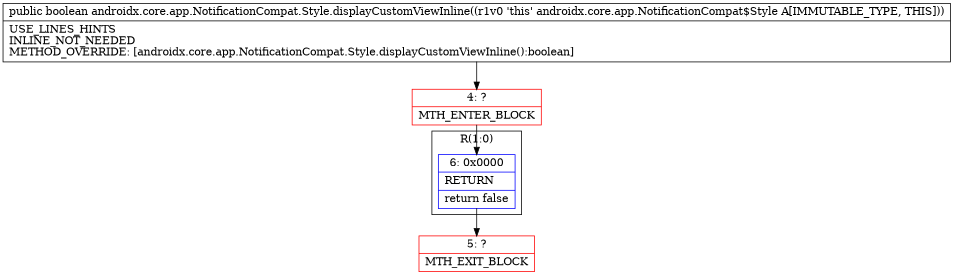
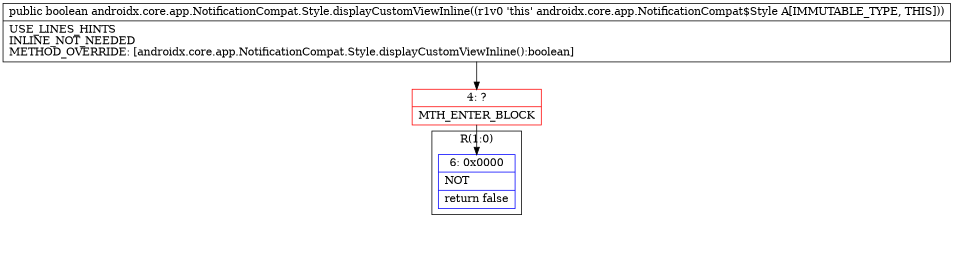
(469, 181) -> (457, 181)
(477, 254) -> none
